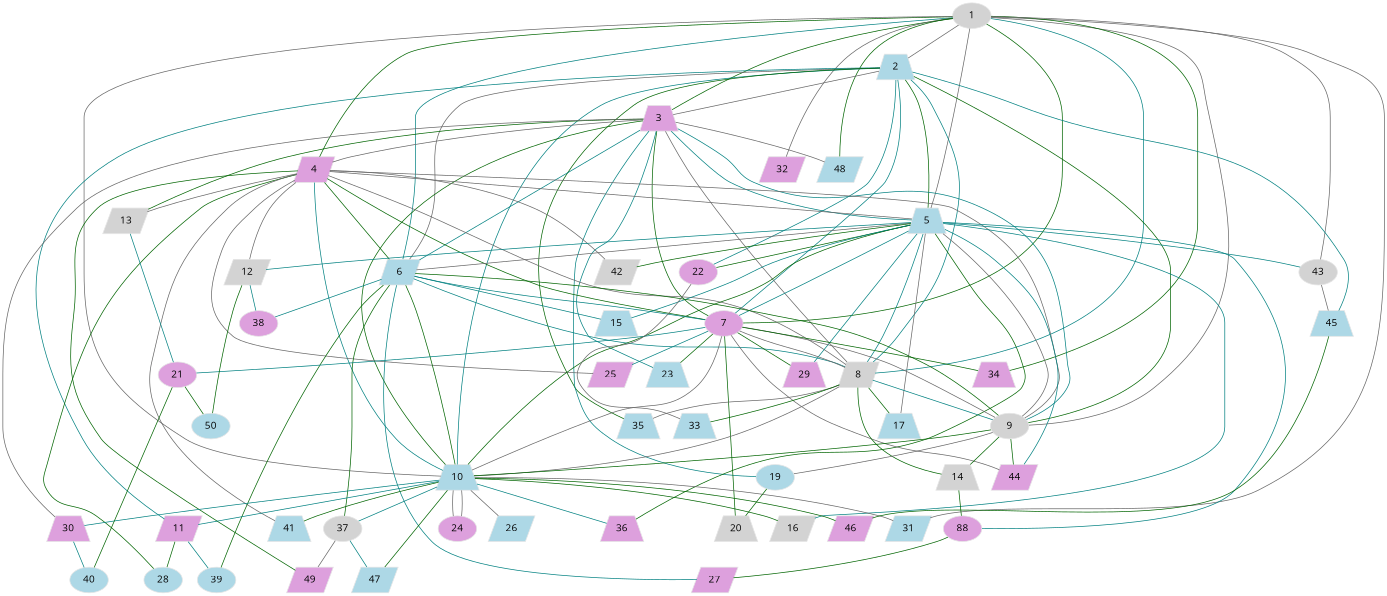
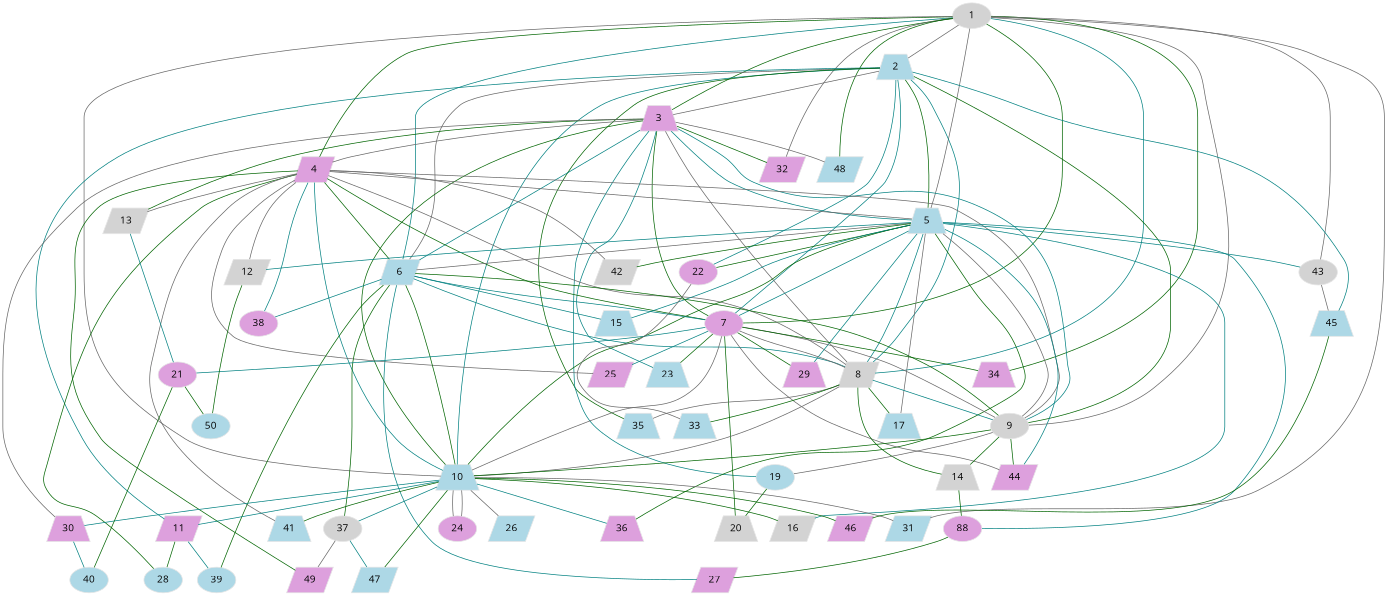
none -> (722, 144)
(253, 298) -> (286, 247)
